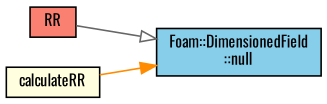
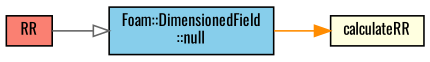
(120, 71) -> (294, 31)
